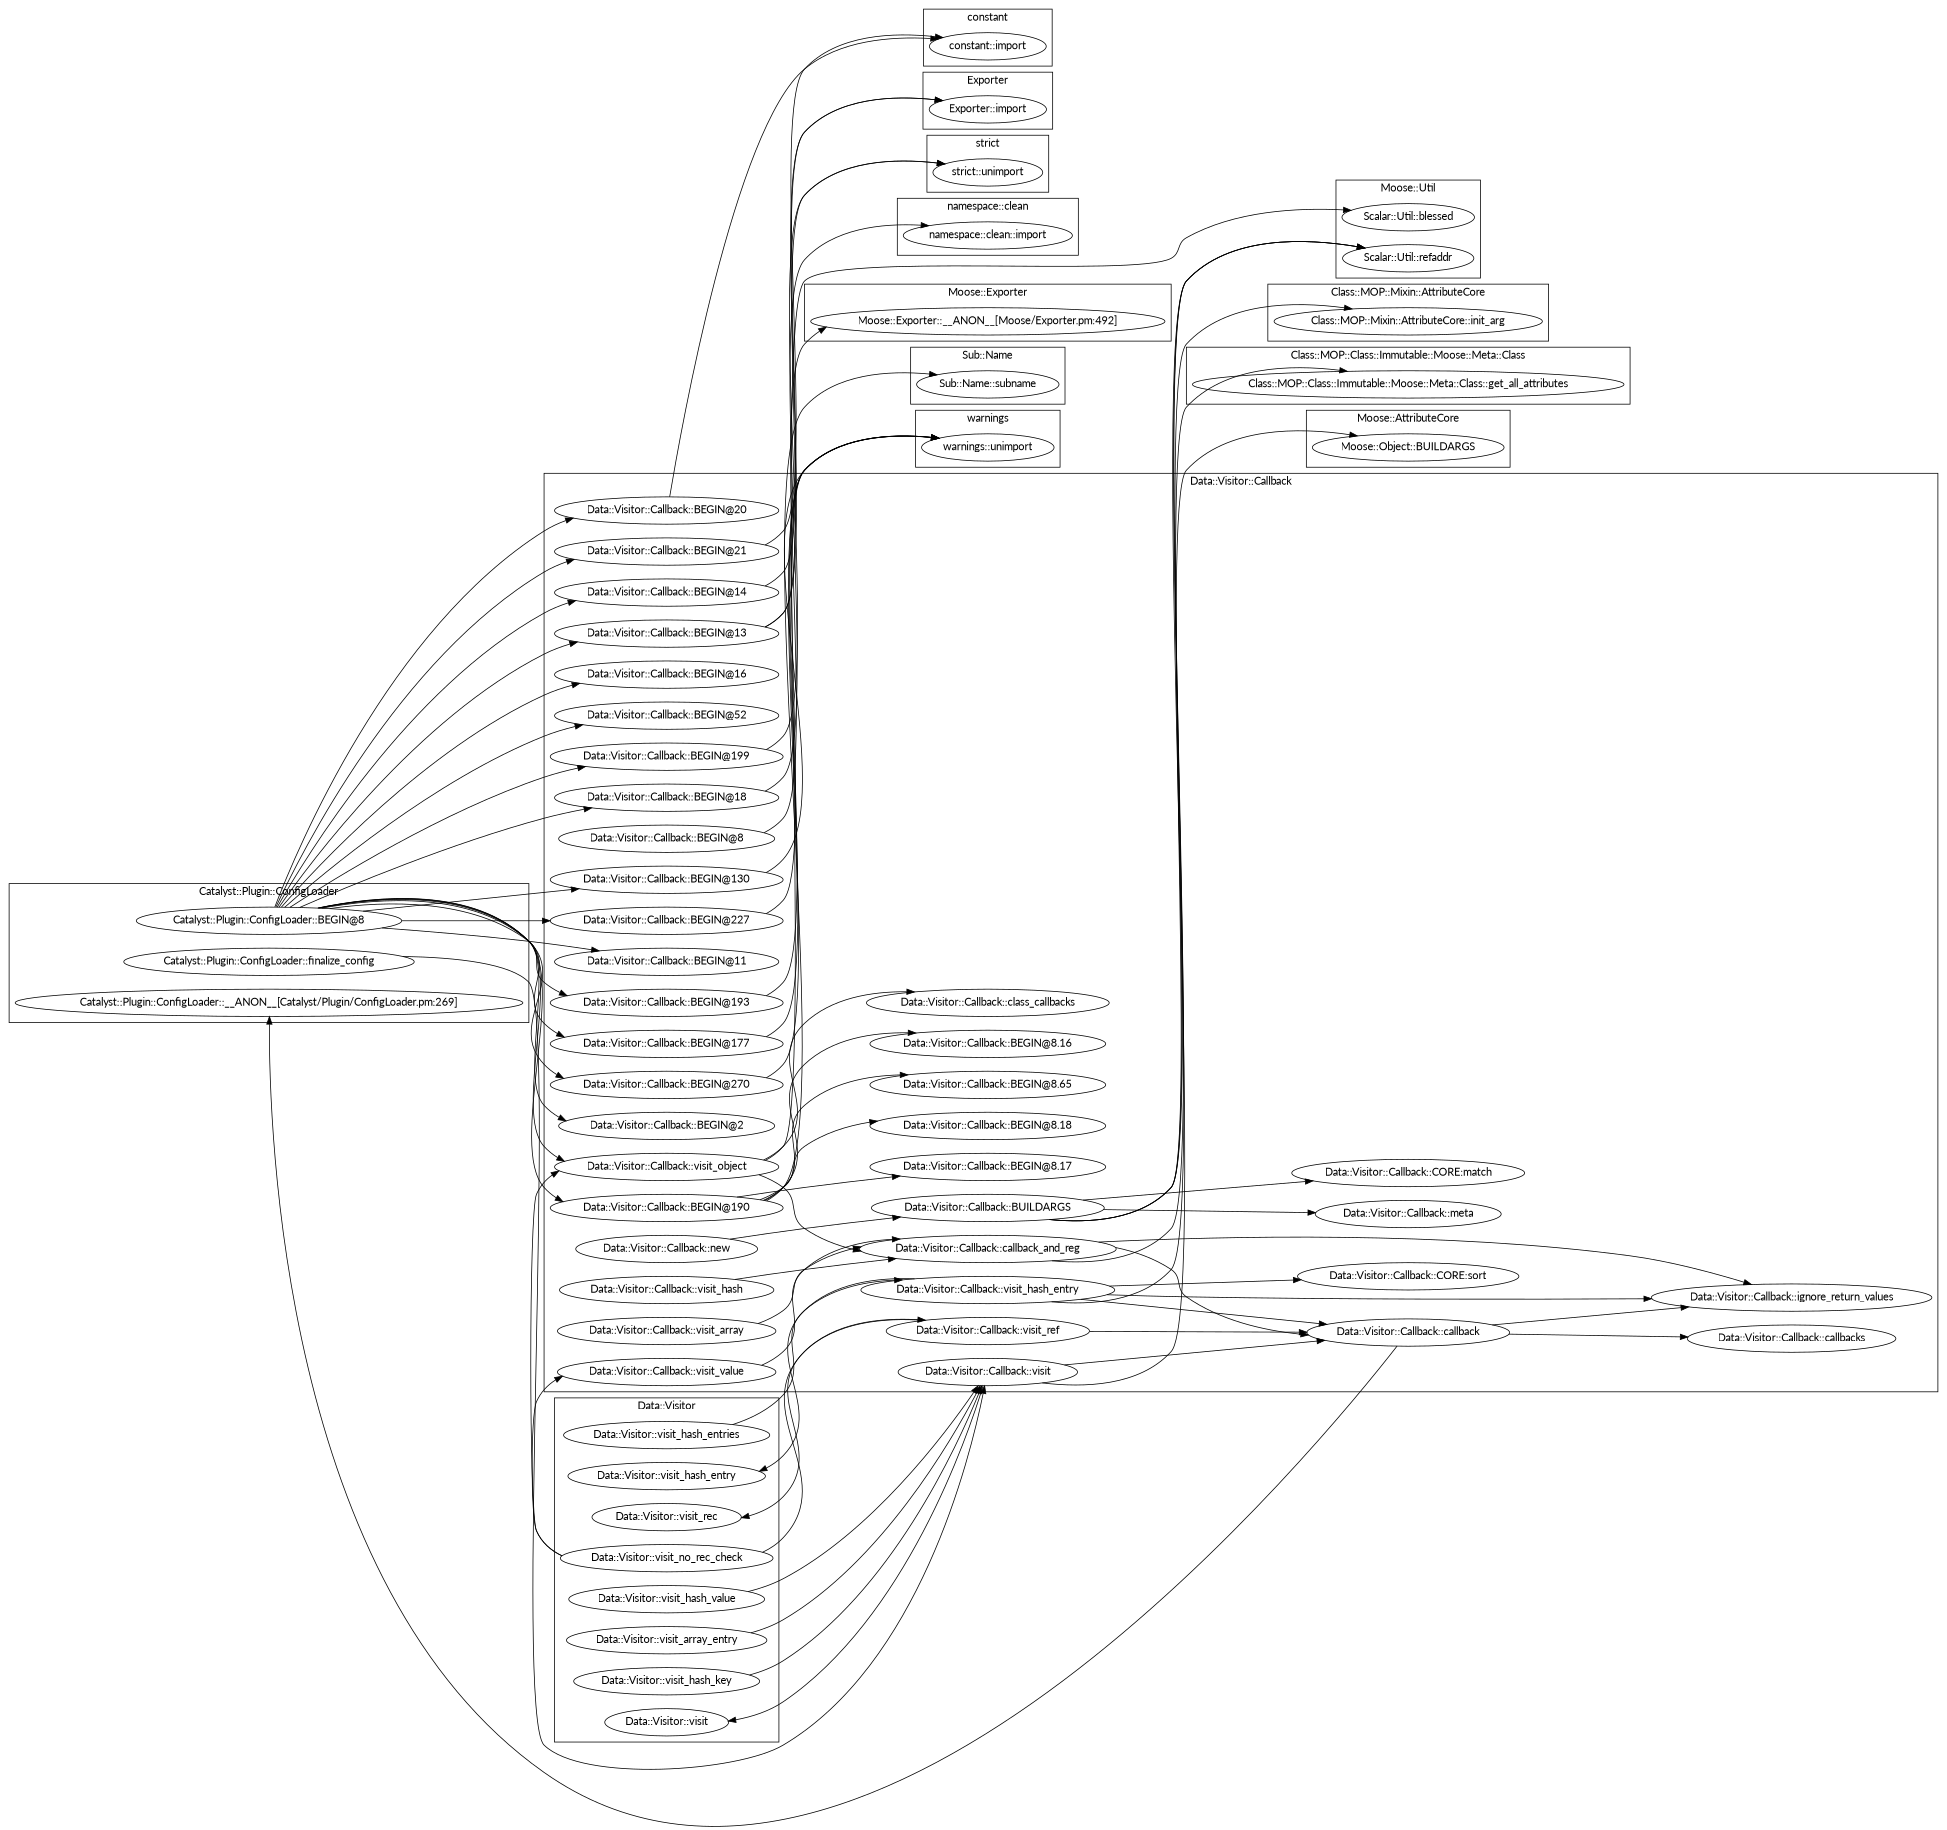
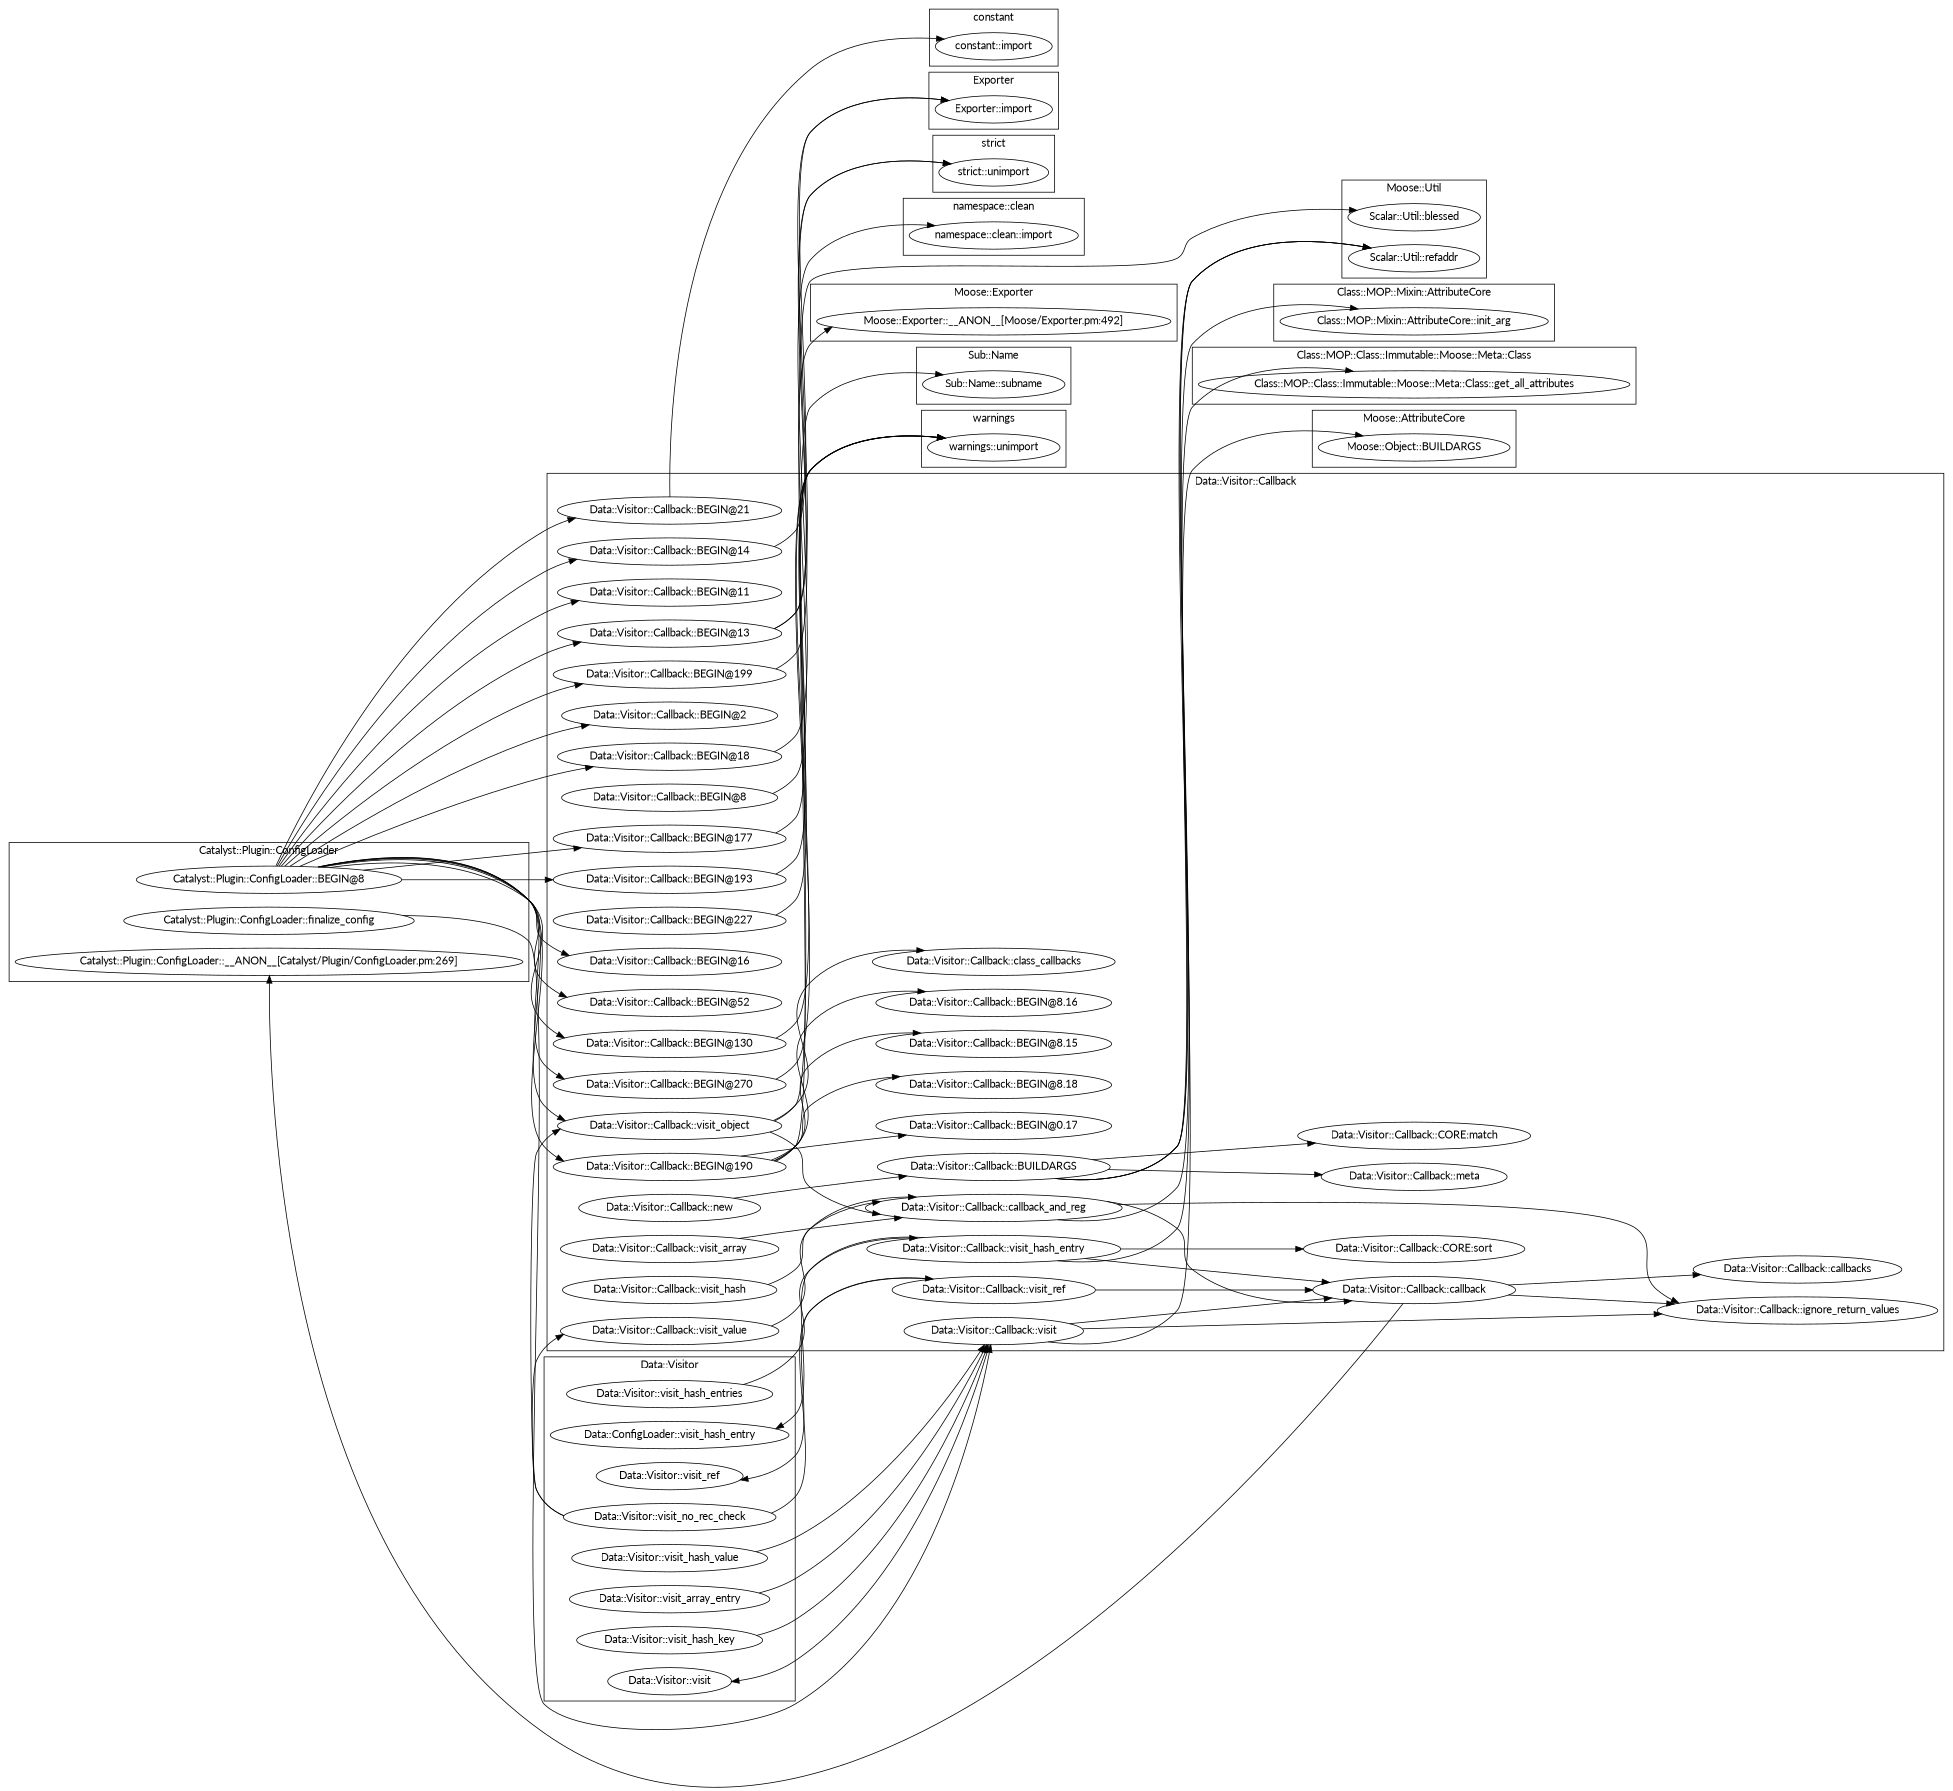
(667, 511) -> none
(472, 921) -> none
(988, 1085) -> (994, 1044)
(988, 1167) -> (994, 1126)
(1375, 1299) -> (1368, 1321)
(667, 1476) -> (670, 1435)
(667, 1517) -> (670, 1476)
